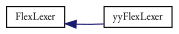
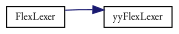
(90, 24) -> (79, 10)
